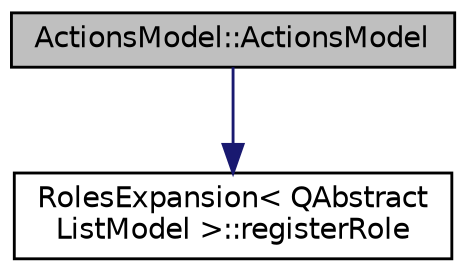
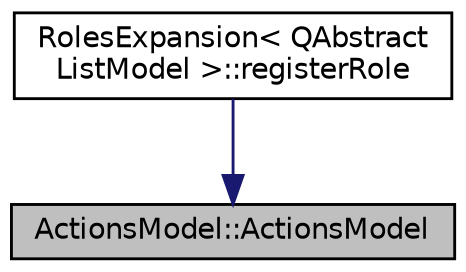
(233, 106) -> (233, 137)
